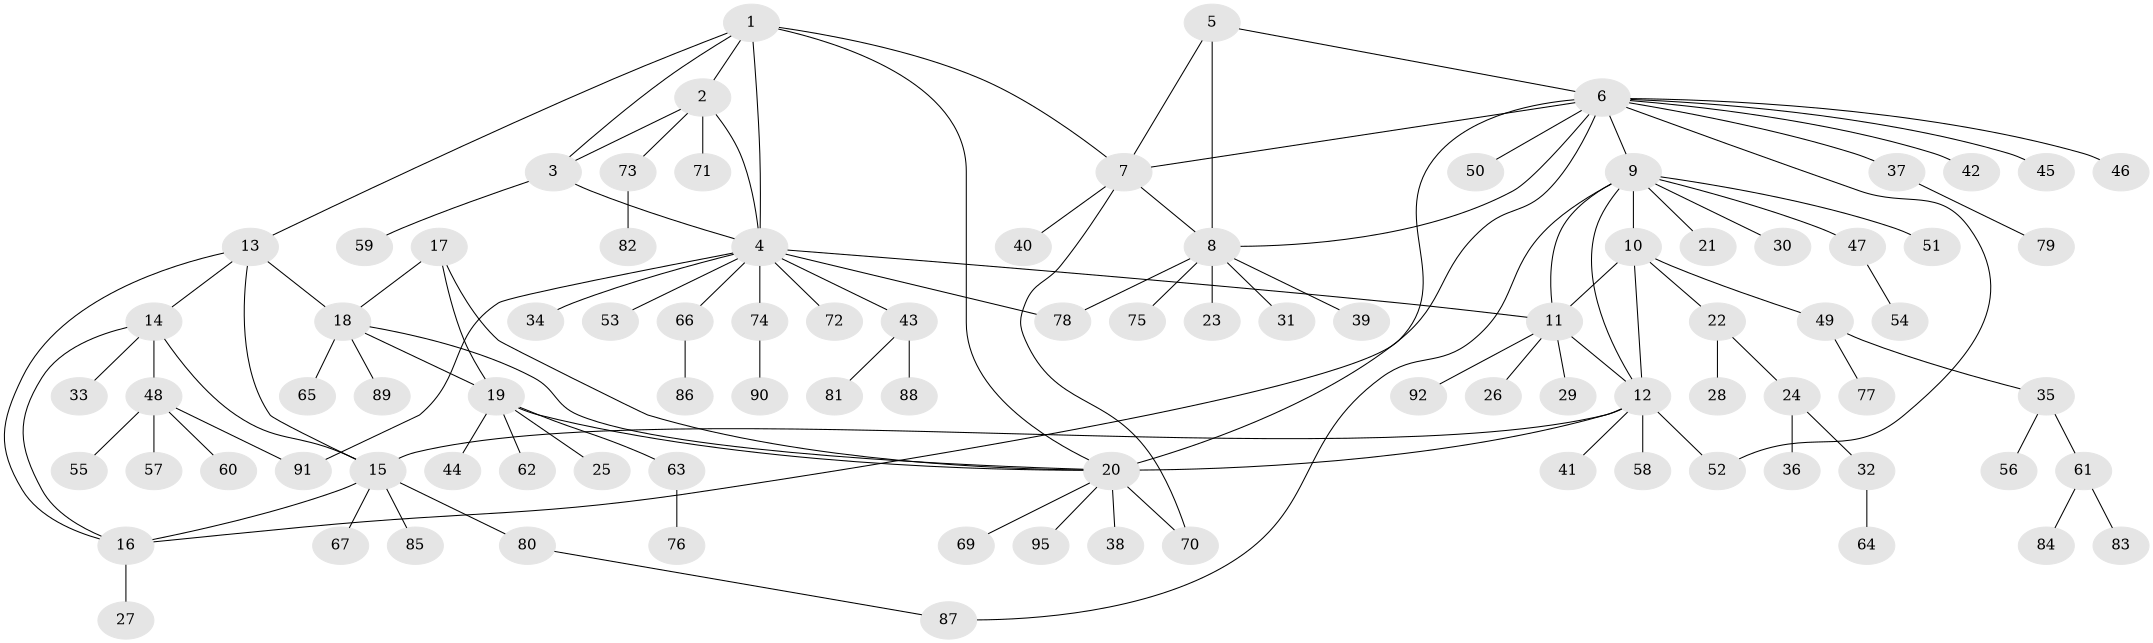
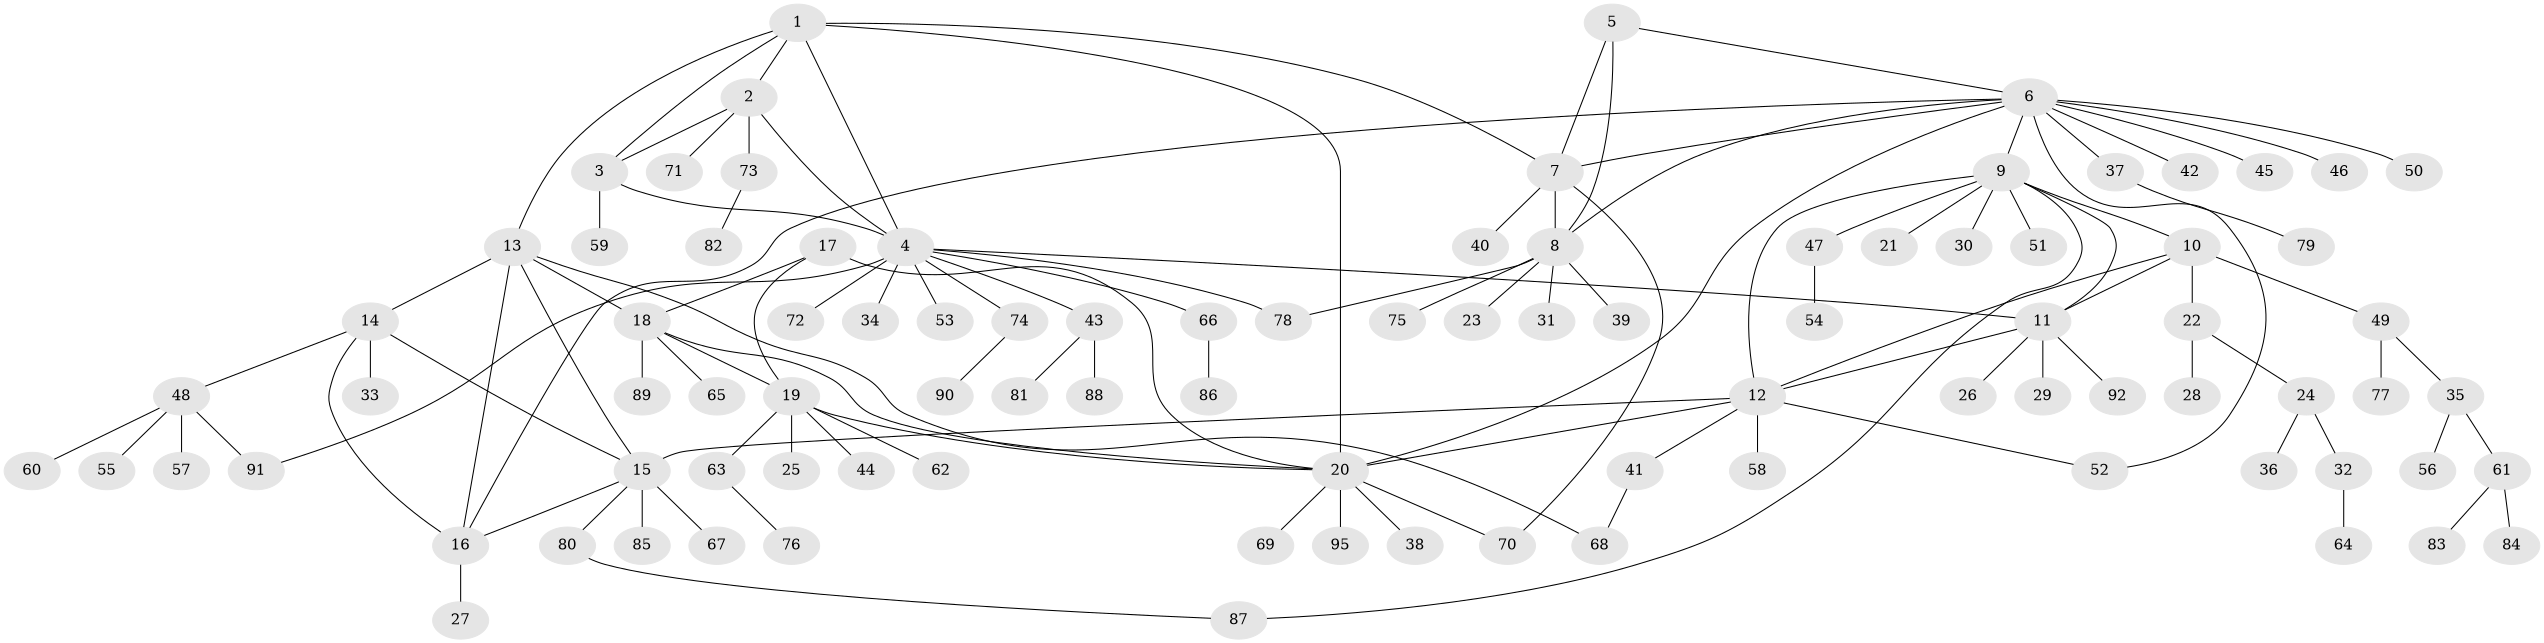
none -> (1600, 546)
